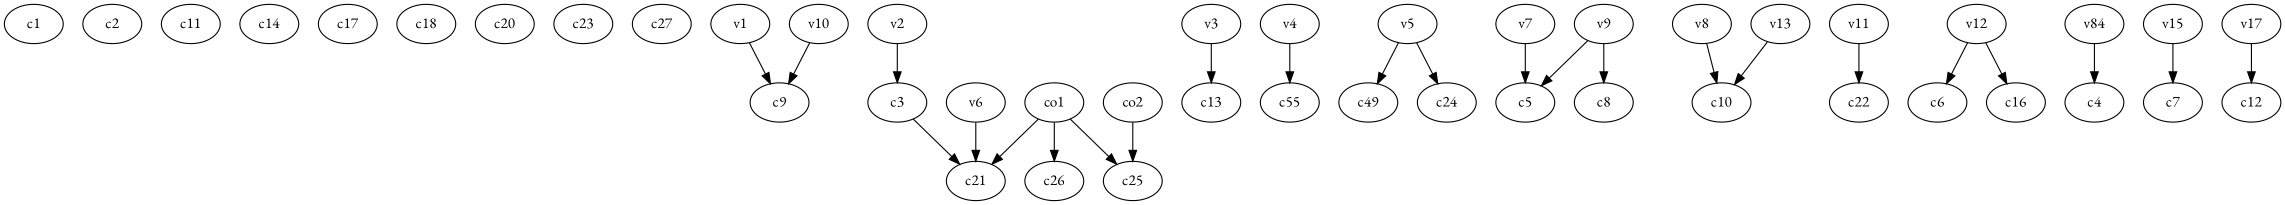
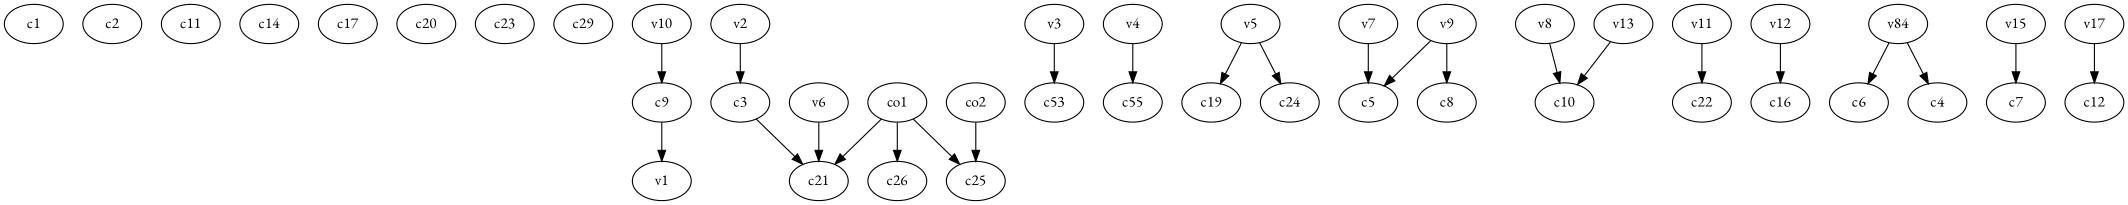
(426, 24) -> none
(662, 24) -> (583, 24)
(757, 58) -> (662, 136)
(1960, 58) -> (1881, 58)
(1211, 102) -> (1054, 102)
(1368, 102) -> (1211, 102)
